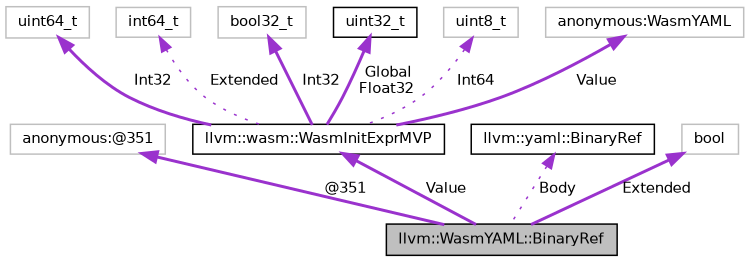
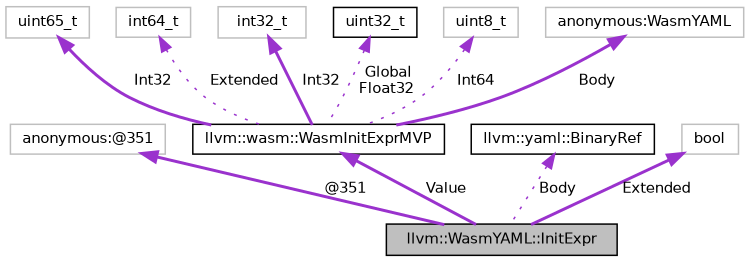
(48, 22) -> (48, 22)
(262, 22) -> (262, 22)
(595, 81) -> (595, 81)
(347, 88) -> (347, 88)
(502, 240) -> (502, 240)
